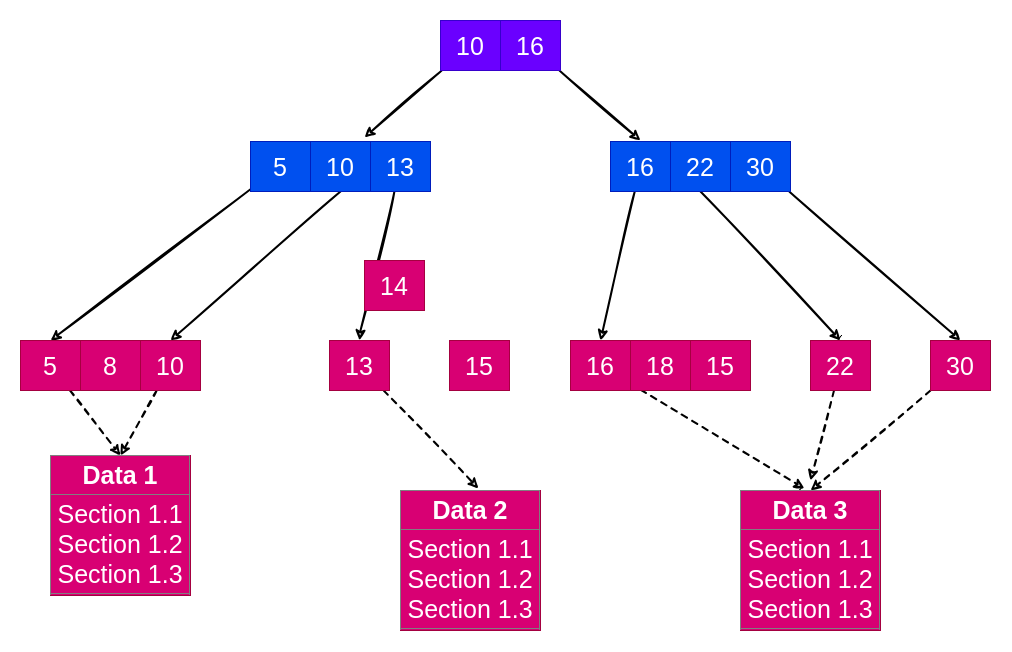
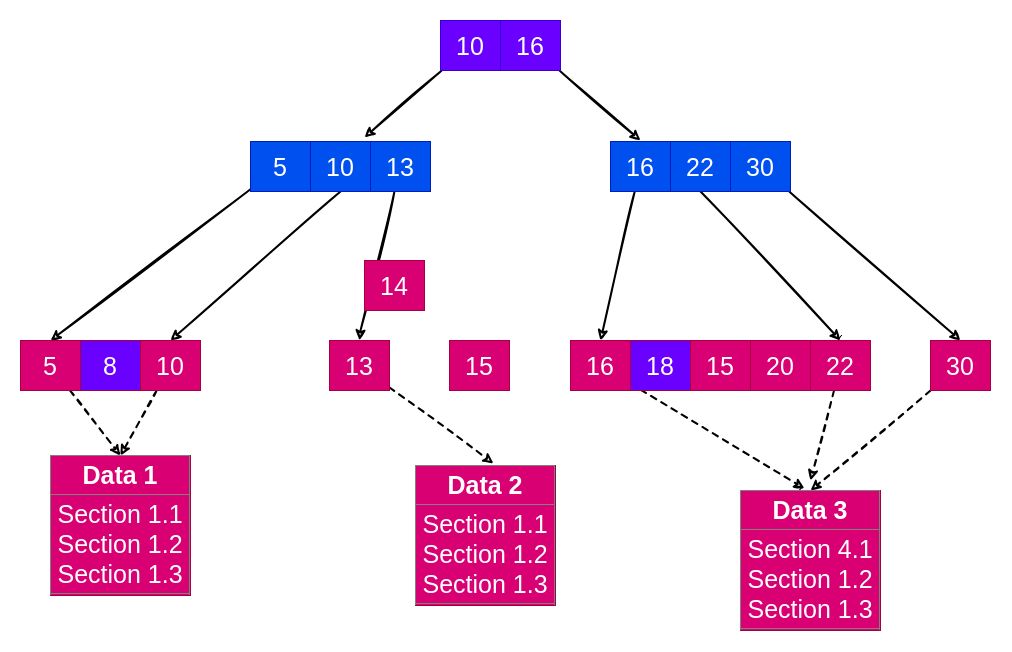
(111, 366) -> (111, 366)
(661, 366) -> (661, 366)
none -> (781, 366)
(471, 561) -> (486, 536)
(808, 596) -> (808, 596)
